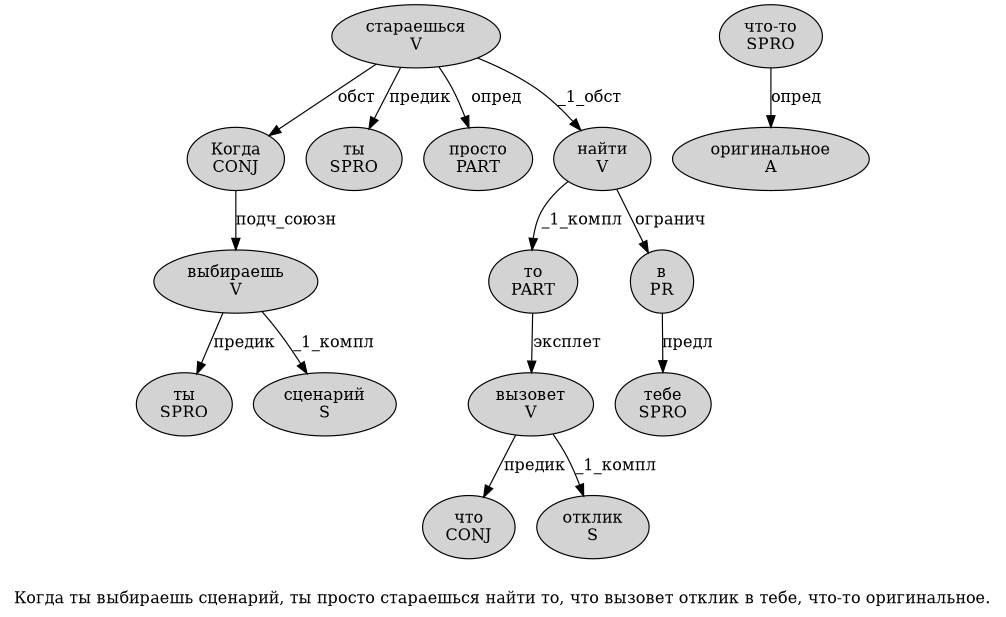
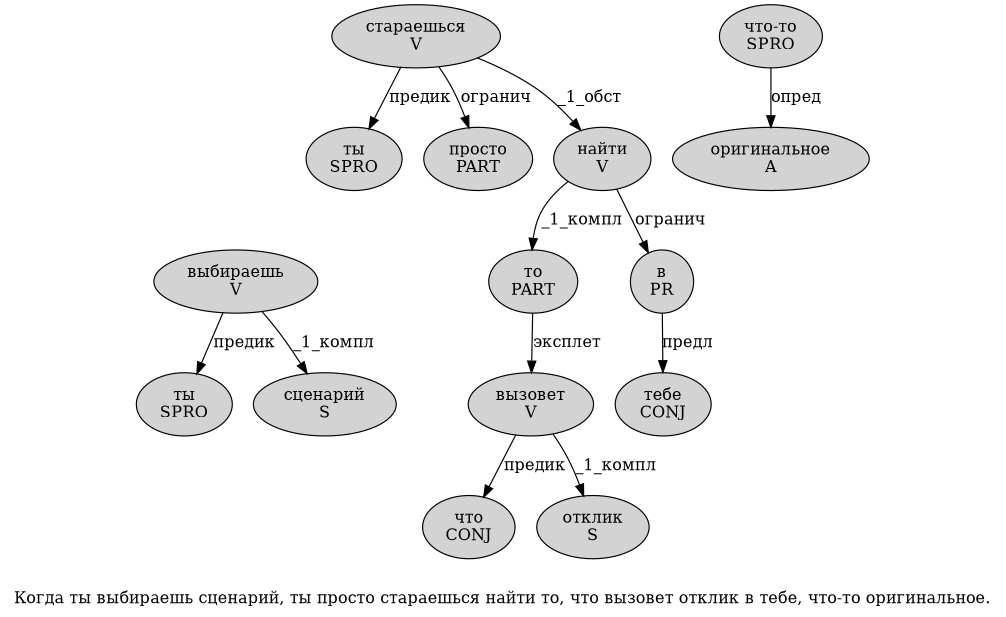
(496, 98) -> (496, 98)
(236, 159) -> none
(663, 404) -> (663, 404)
